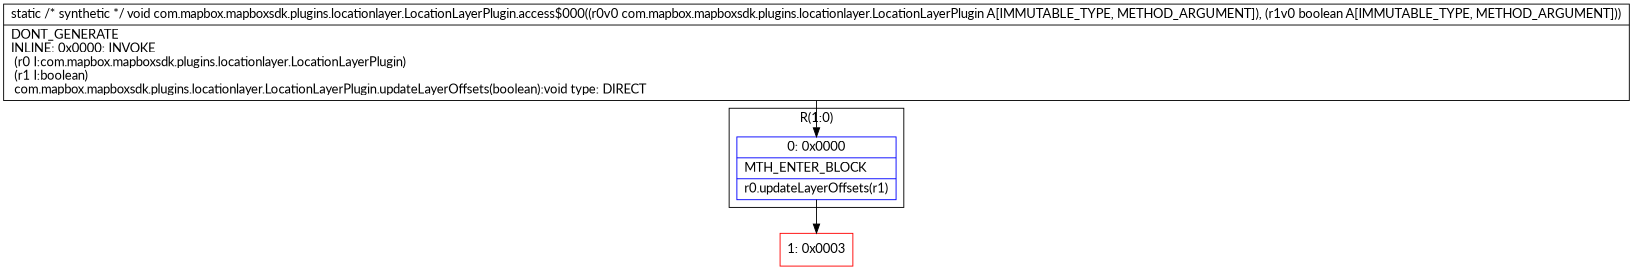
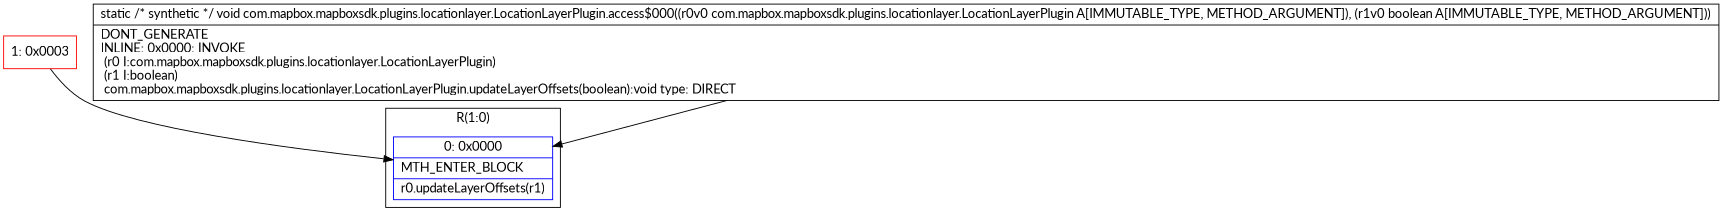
(816, 213) -> (209, 135)
